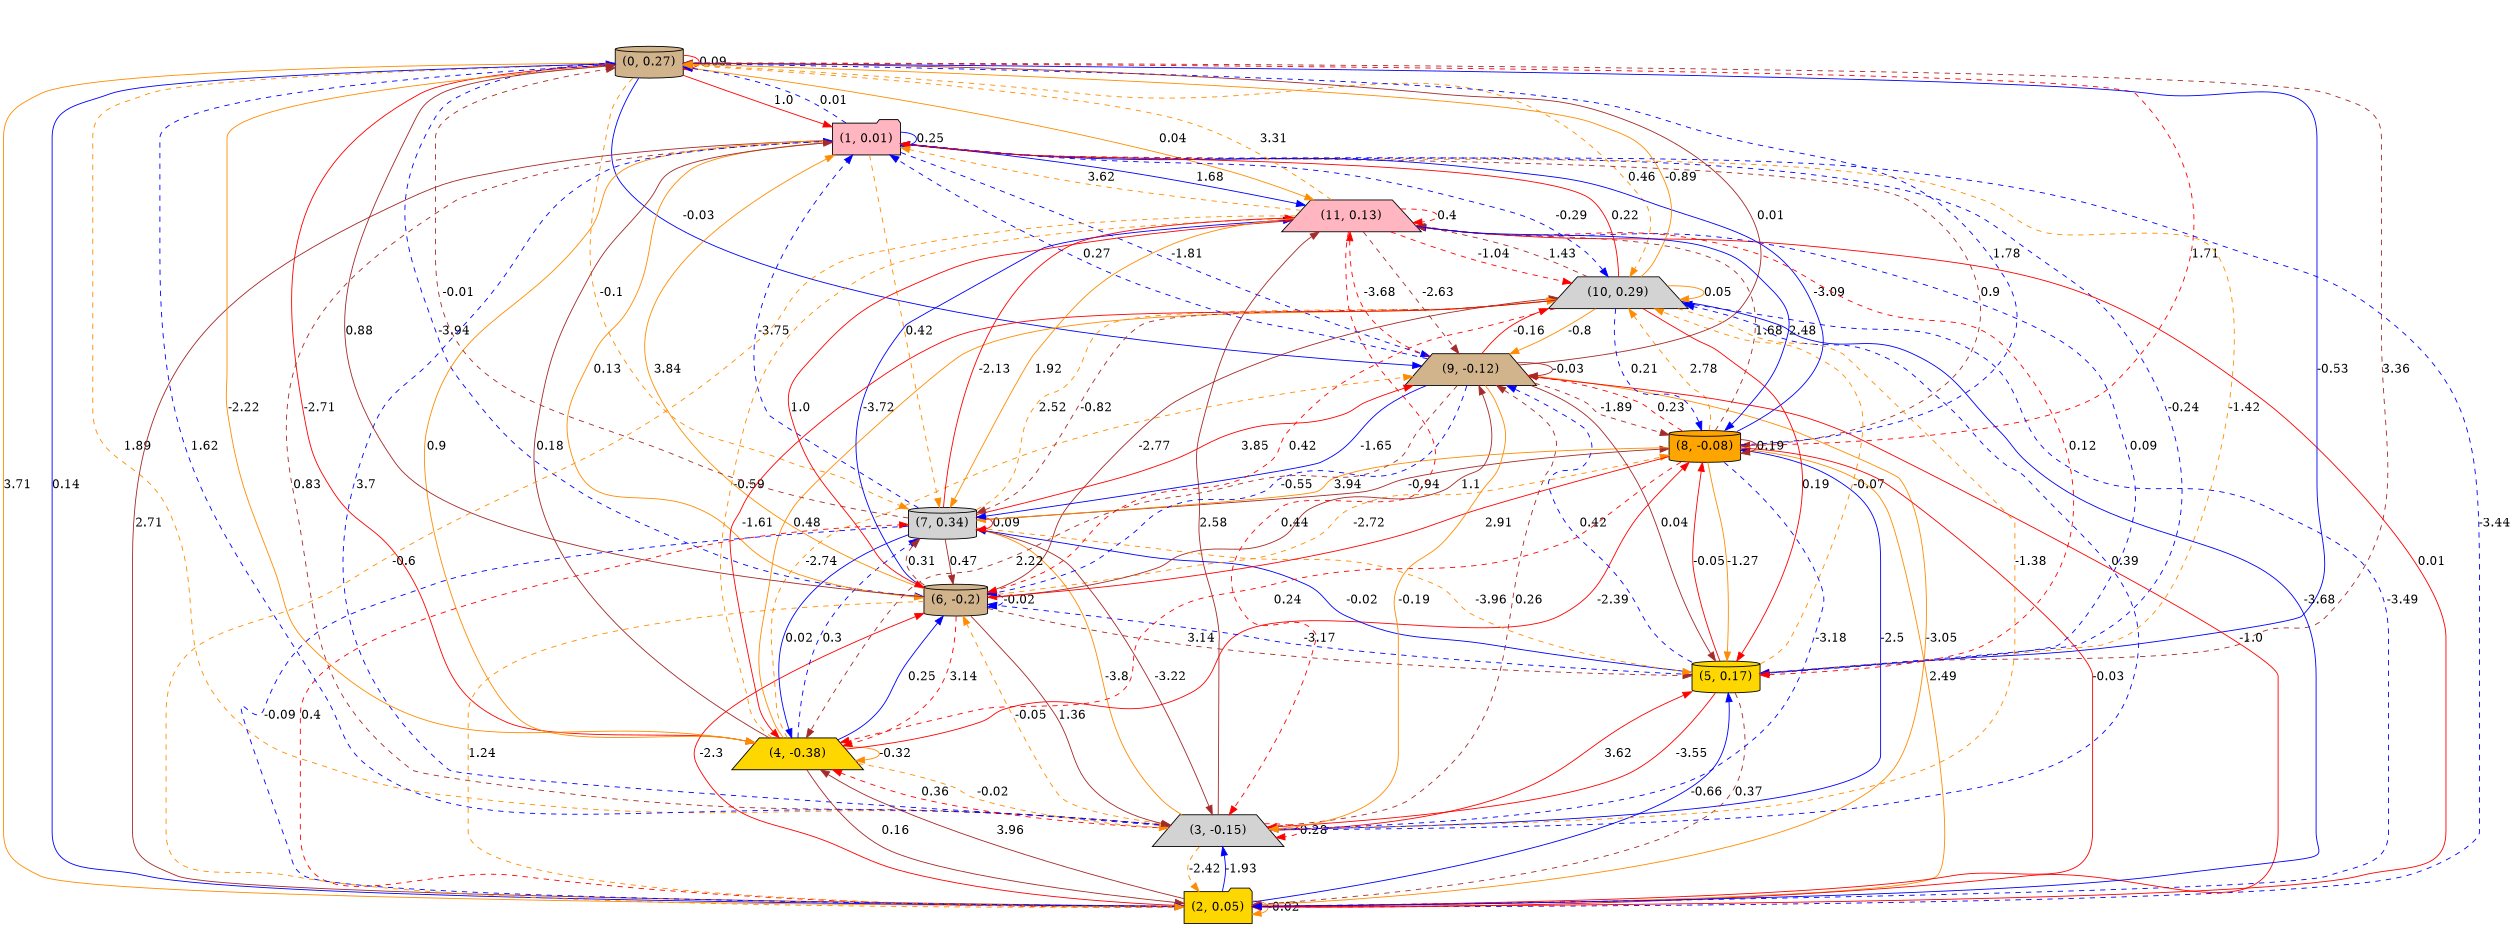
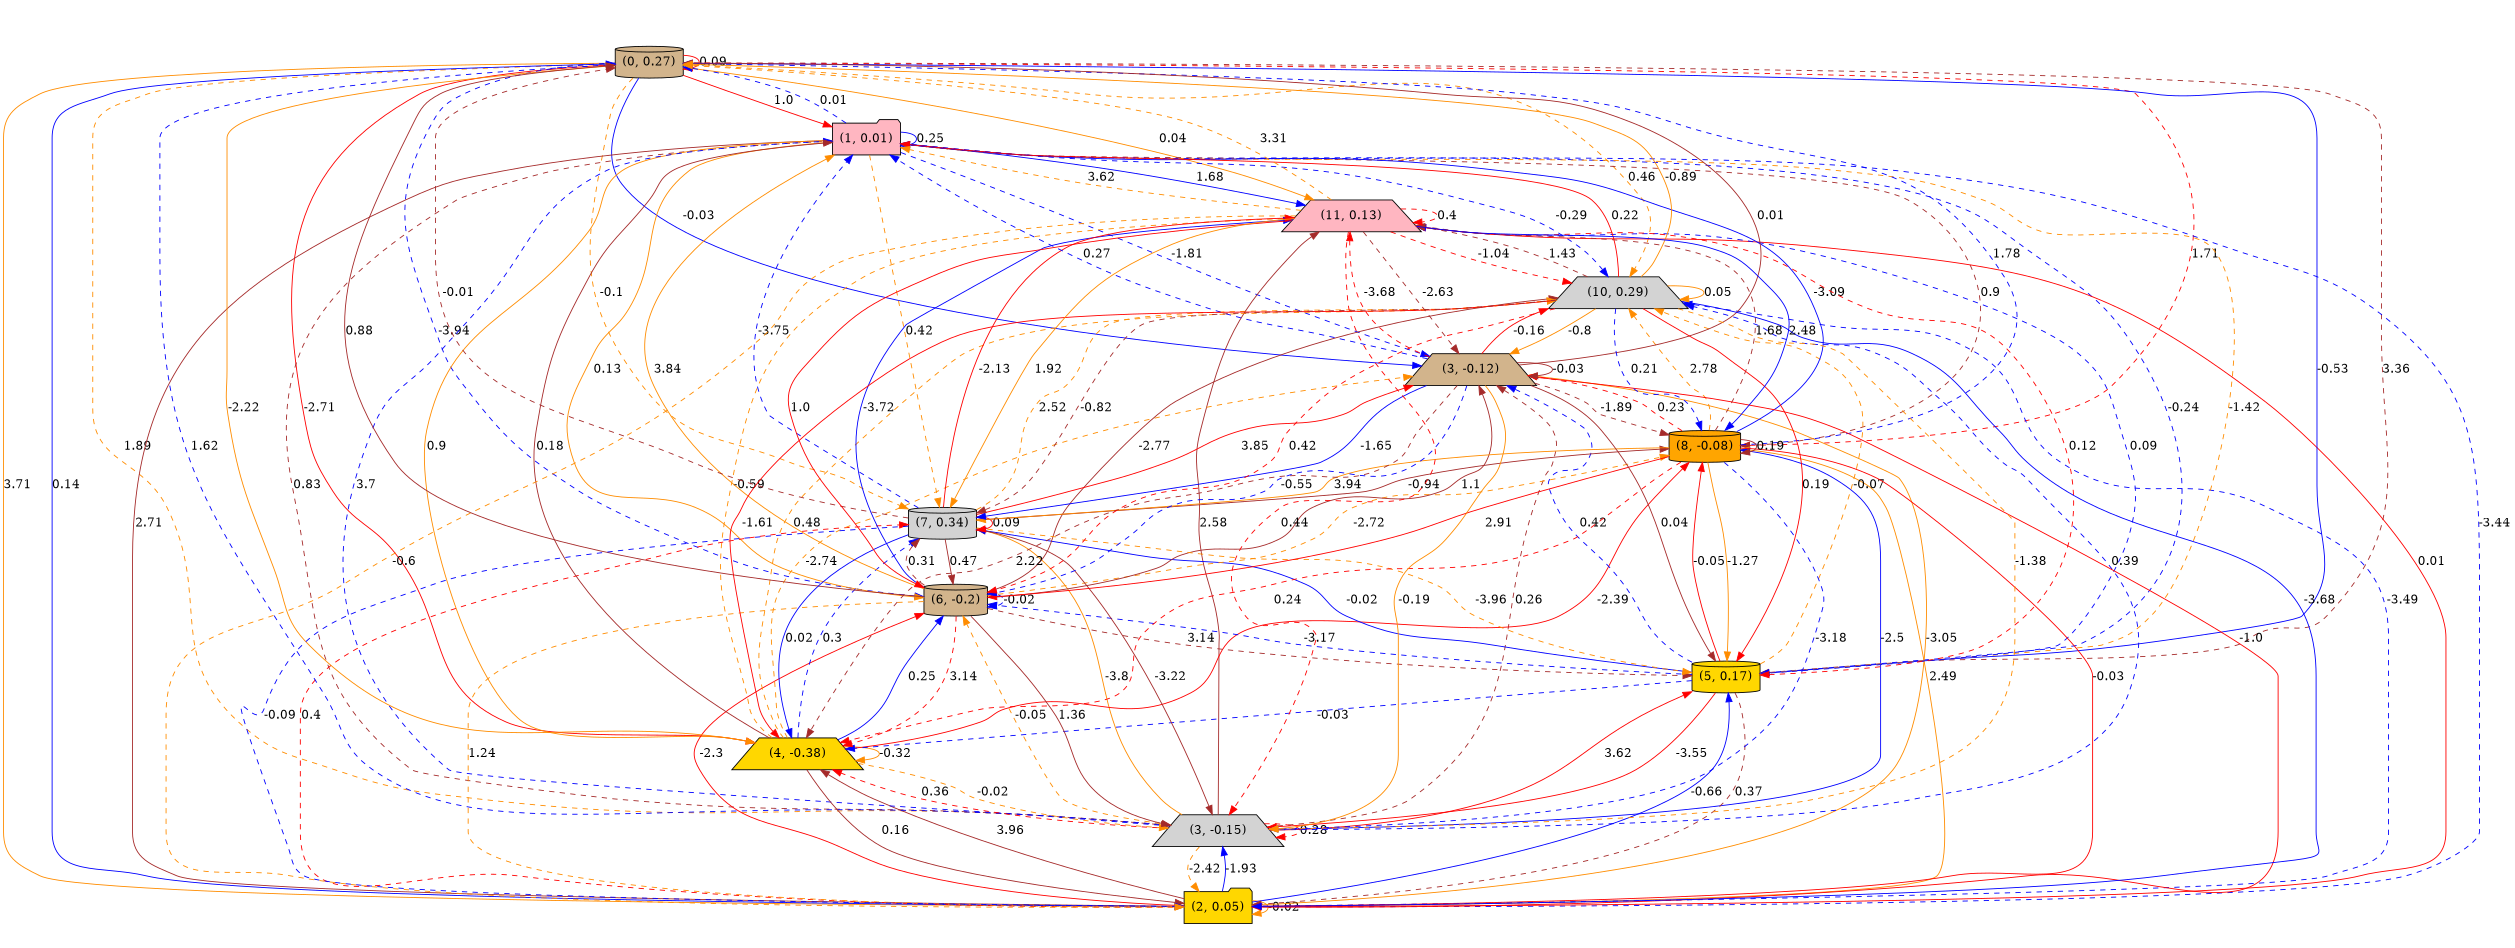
(1019, 335) -> (1019, 335)
(1471, 370) -> (1471, 370)
none -> (1273, 714)
